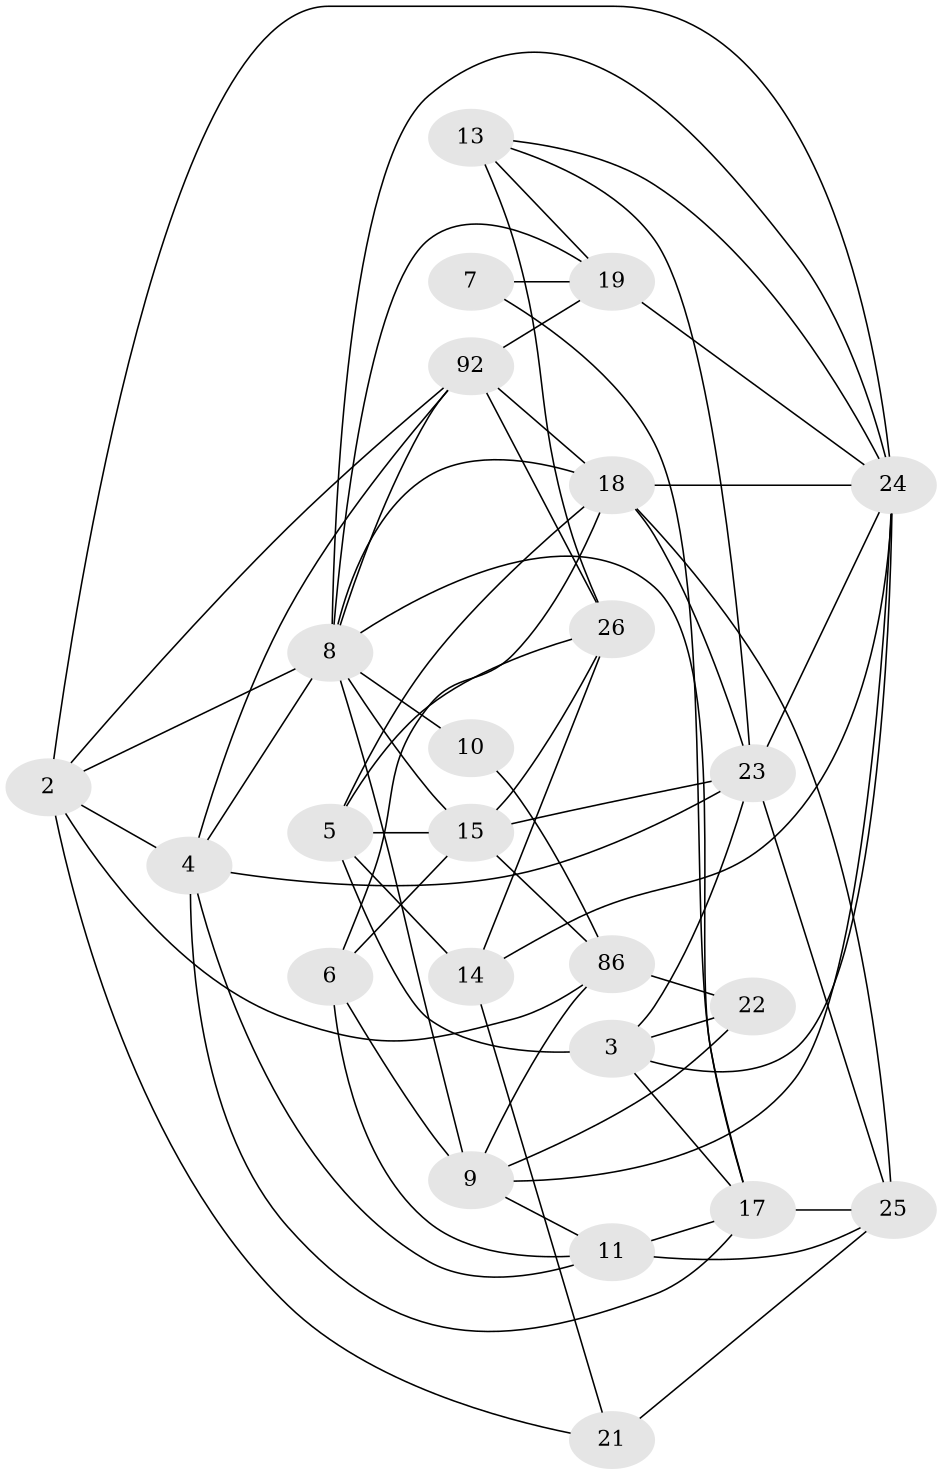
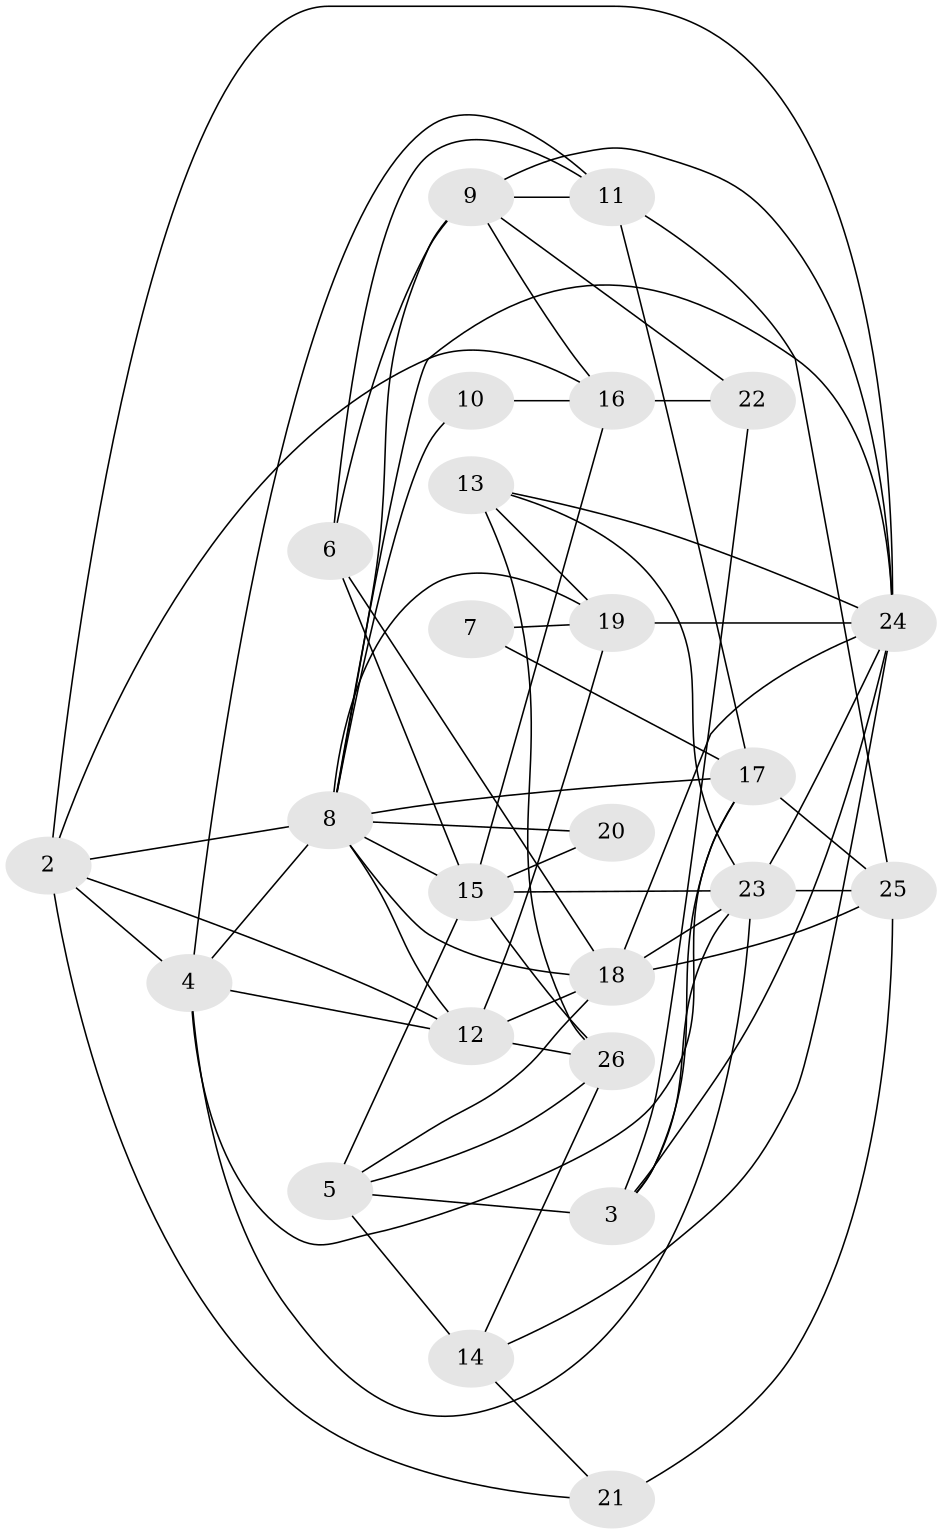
(471, 366) -> (471, 1036)
none -> (612, 833)
(612, 964) -> (612, 401)
